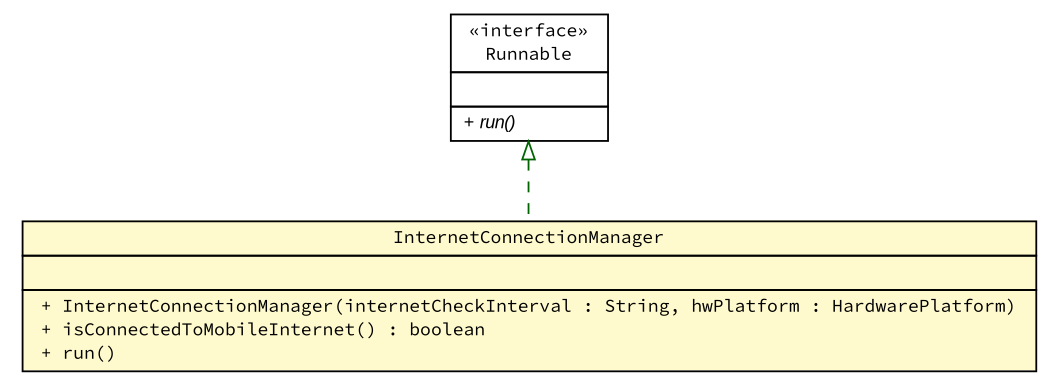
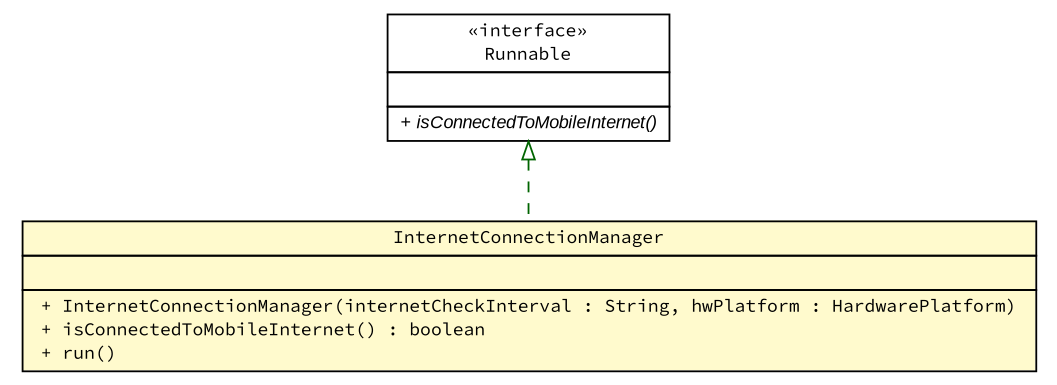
(490, 123) -> (529, 123)
